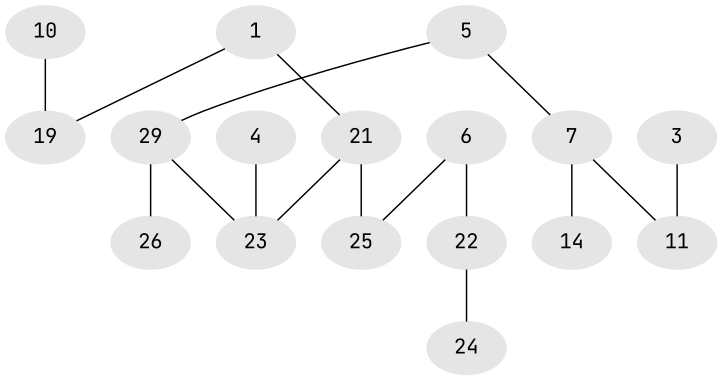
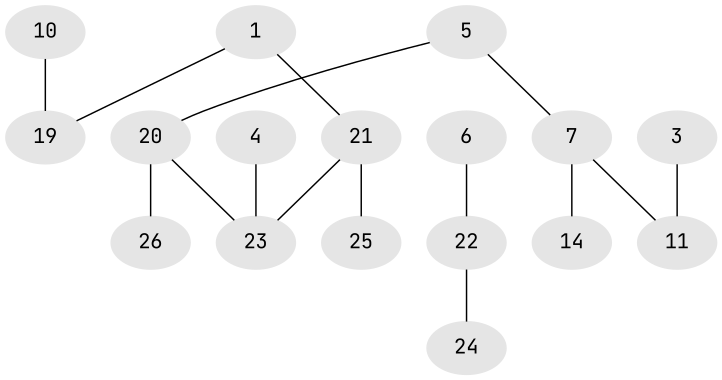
(151, 137) -> (151, 137)
(414, 190) -> none
